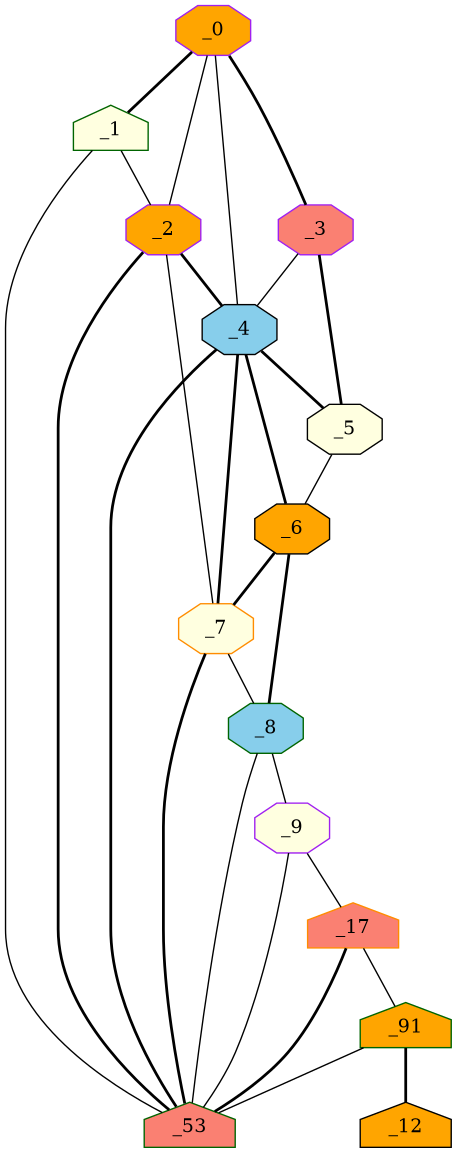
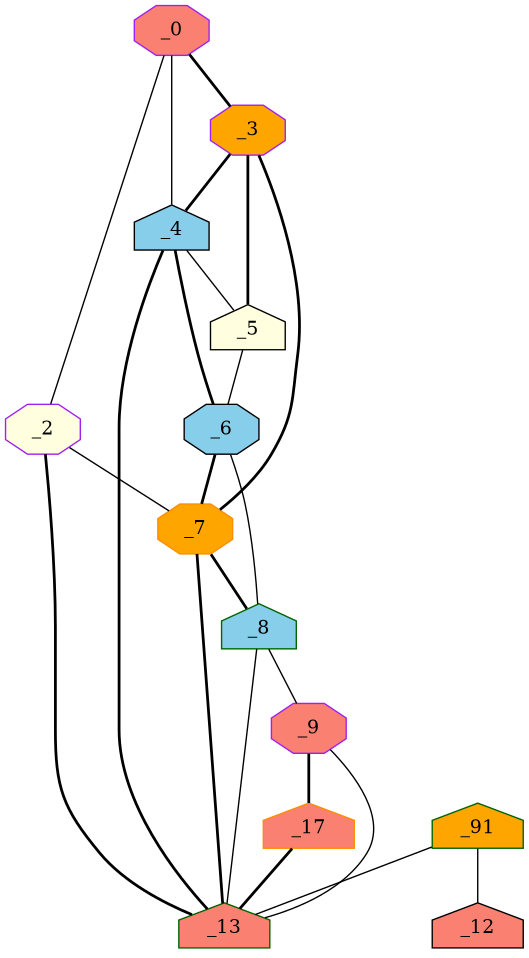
(213, 30) -> (172, 30)
(111, 130) -> none
(163, 230) -> (43, 429)
(316, 230) -> (248, 130)
(202, 280) -> none
(278, 280) -> (208, 182)
(240, 330) -> (172, 230)
(292, 380) -> (210, 280)
(345, 429) -> (248, 330)
(228, 479) -> (299, 342)
(292, 529) -> (222, 429)
(216, 629) -> (195, 529)
(279, 629) -> (250, 528)
(241, 679) -> (229, 582)
(266, 728) -> (259, 629)
(292, 828) -> (309, 728)
(324, 880) -> (309, 778)
(379, 977) -> none
(406, 1075) -> (478, 876)
(190, 1127) -> (224, 928)
(406, 1127) -> (478, 928)
